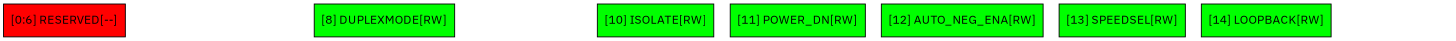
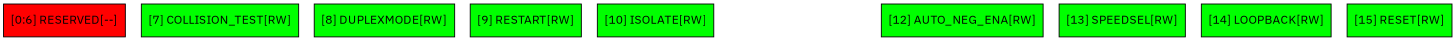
none -> (220, 20)
none -> (526, 20)
(798, 20) -> none
none -> (1400, 20)
